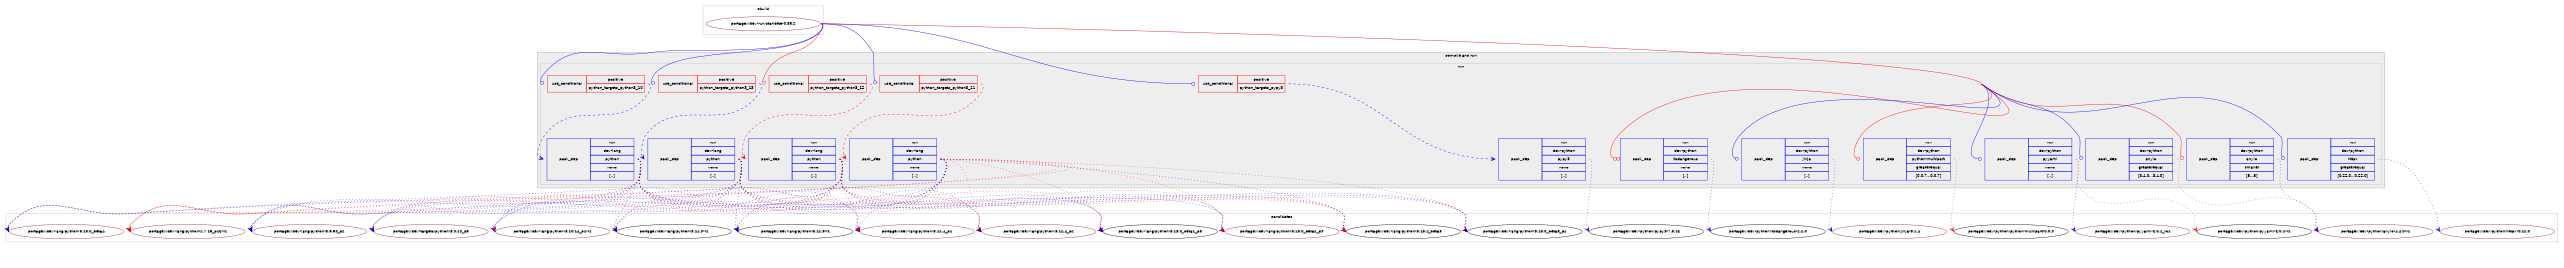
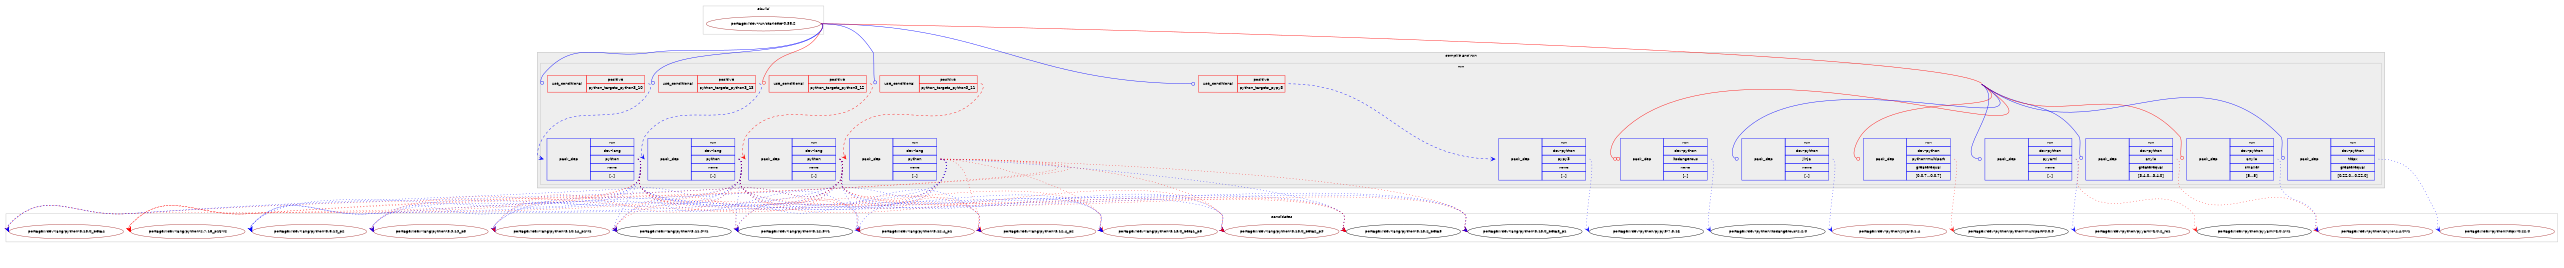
(309, 232) -> (309, 232)
(431, 232) -> (431, 232)
(1160, 232) -> (1160, 232)
